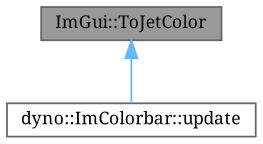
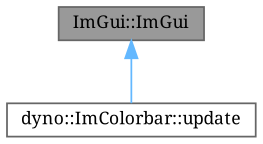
(131, 24) -> (131, 24)
